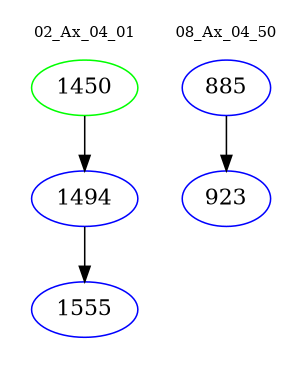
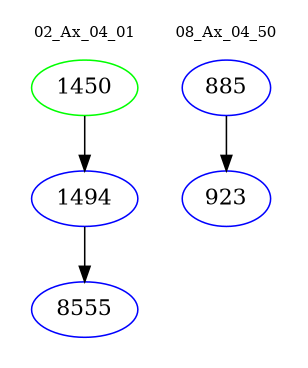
(85, 310) -> (85, 310)
